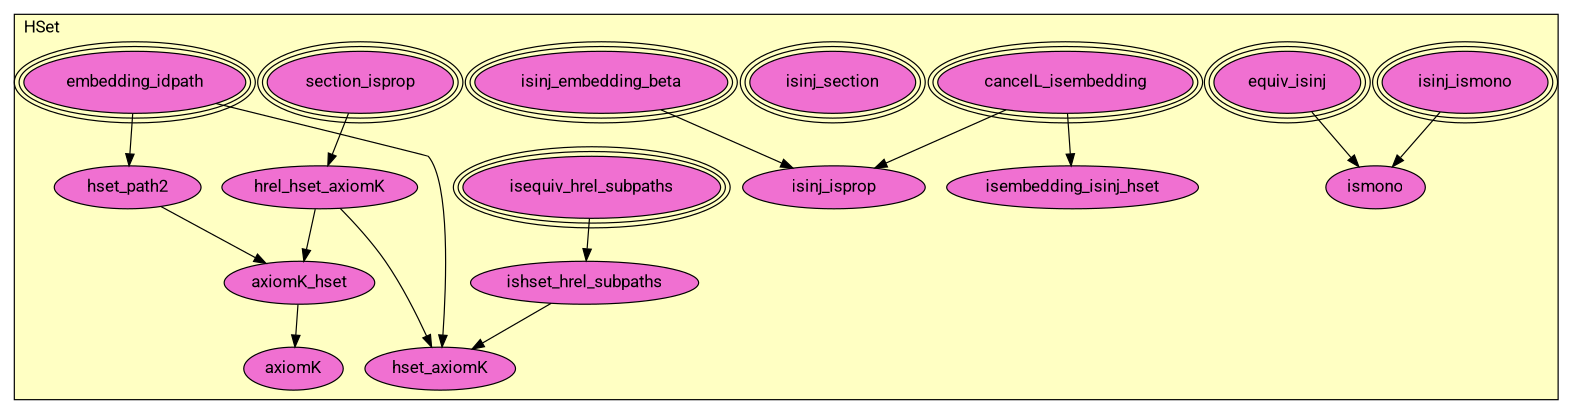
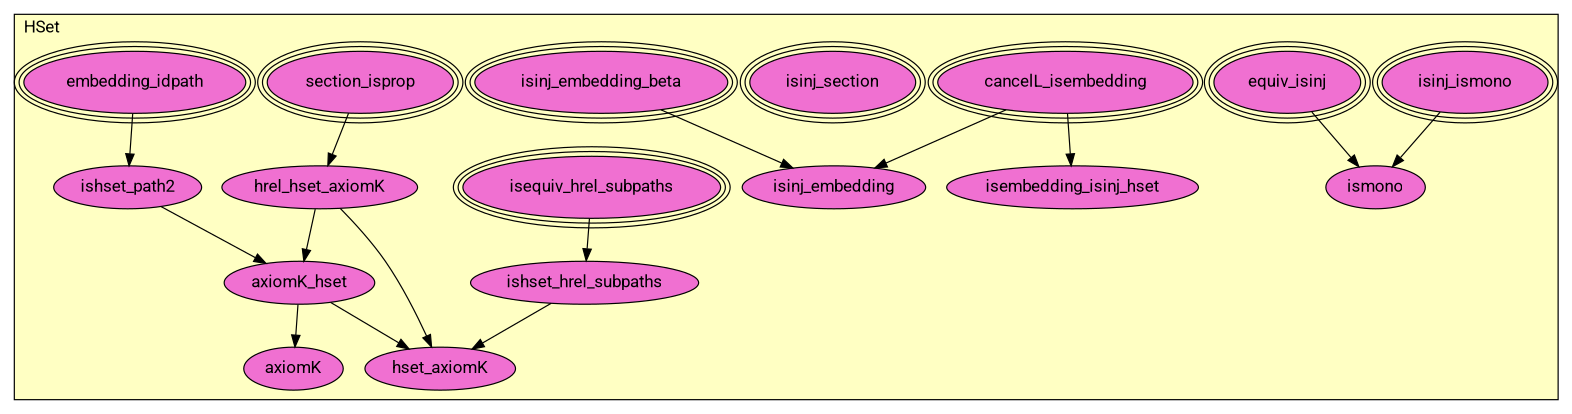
(410, 152) -> (365, 323)
(128, 187) -> (128, 187)
(834, 187) -> (834, 187)
